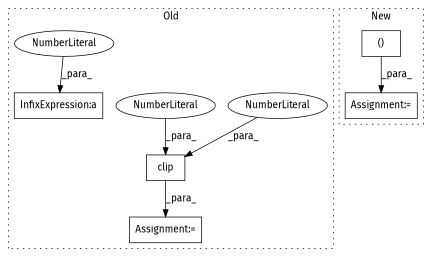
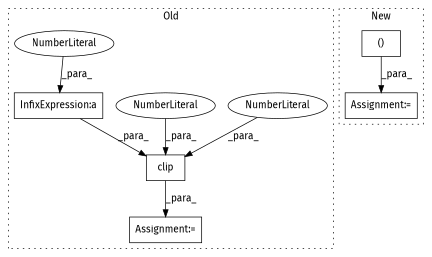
none -> (110, 136)
